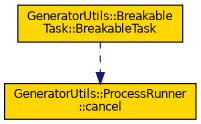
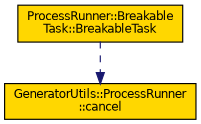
(100, 24) -> (100, 24)
